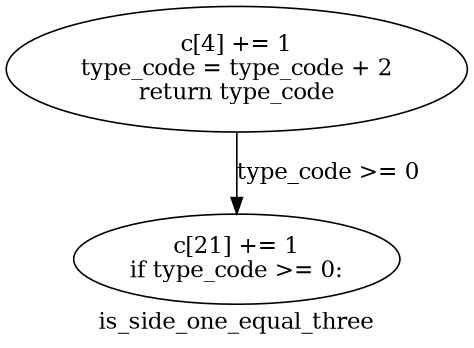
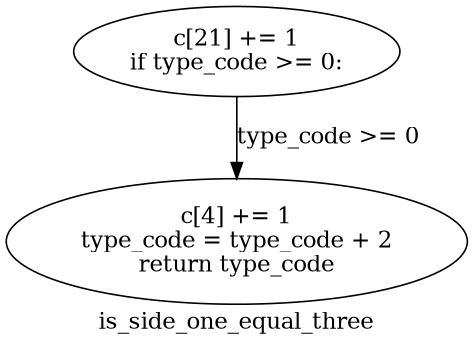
(237, 165) -> (237, 129)
